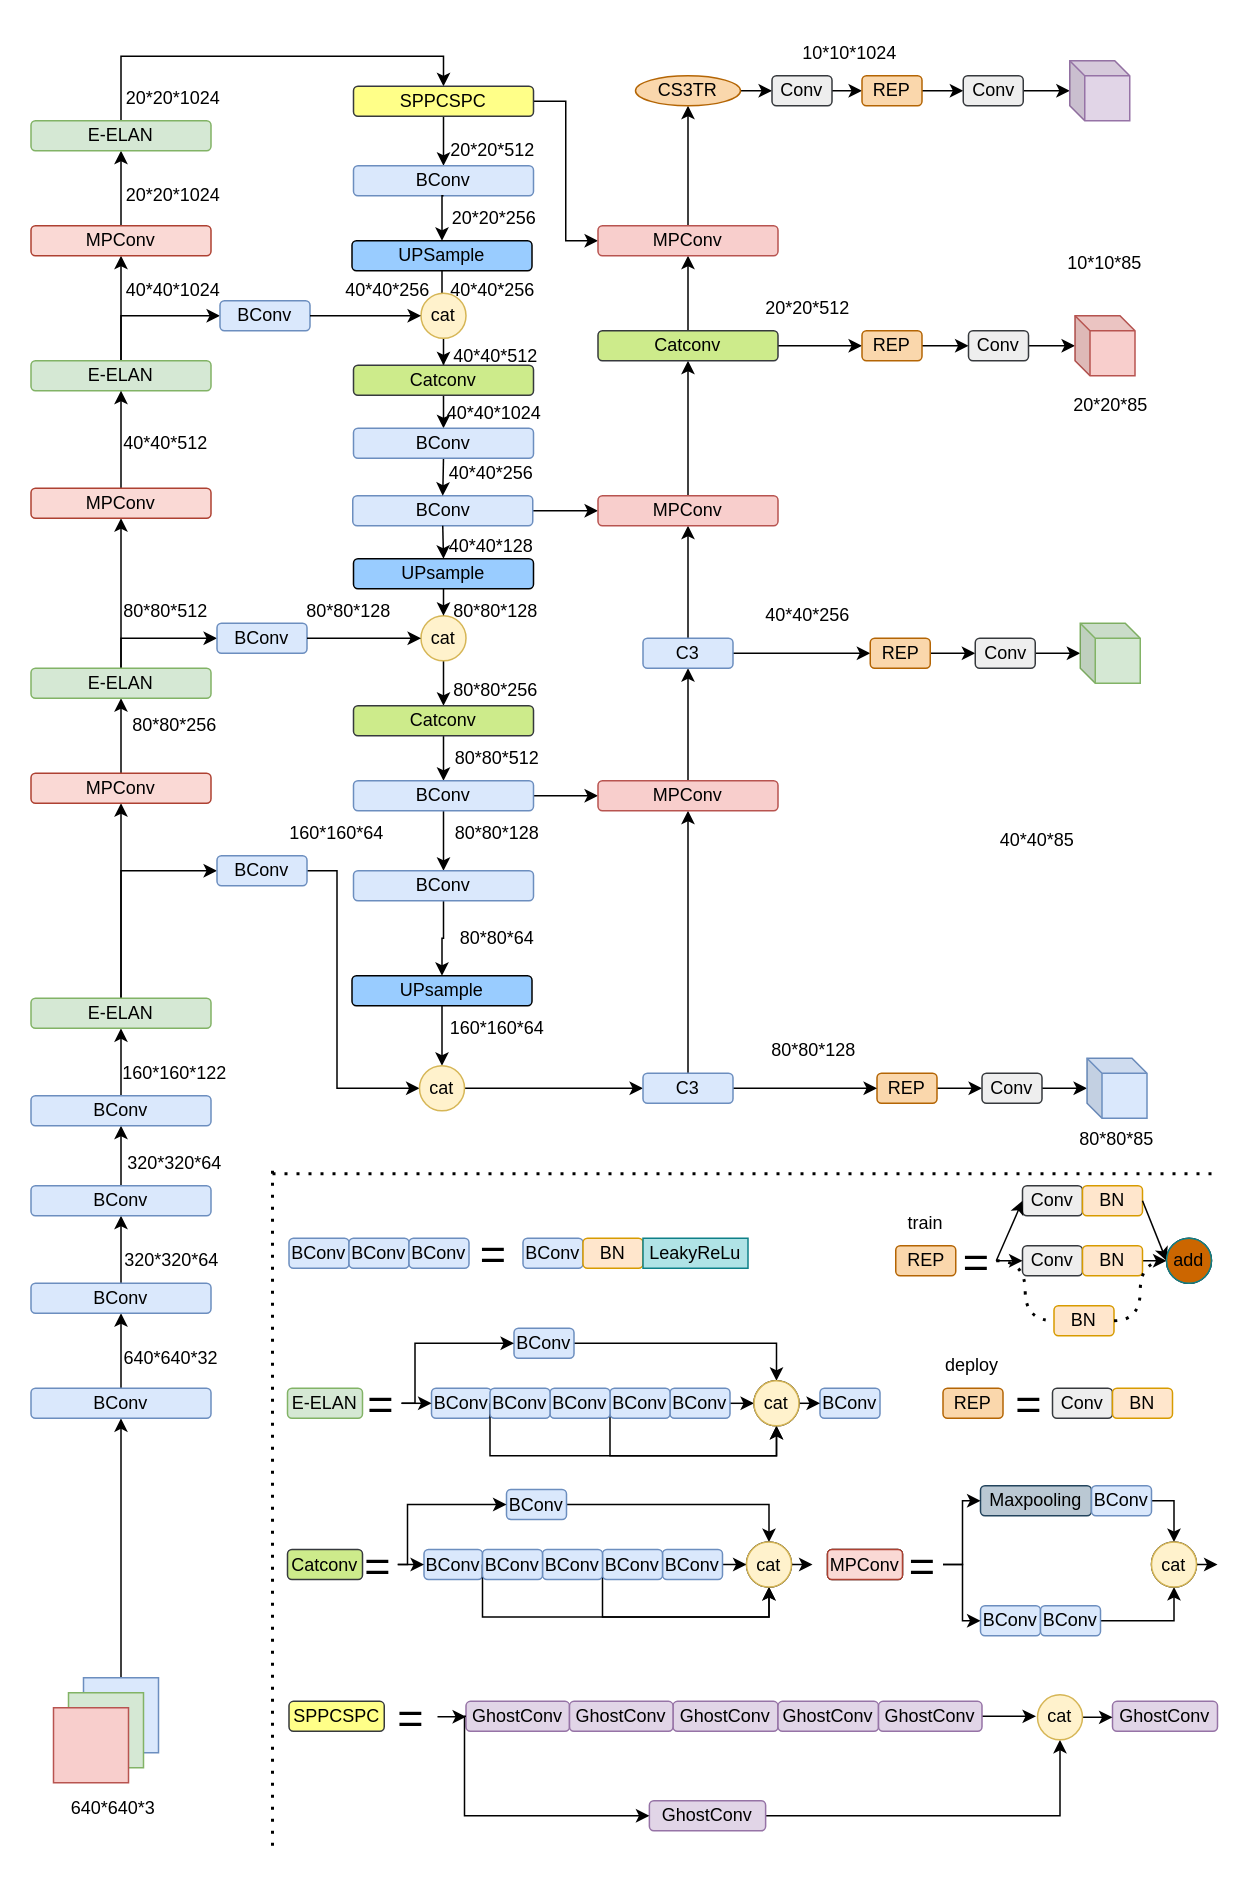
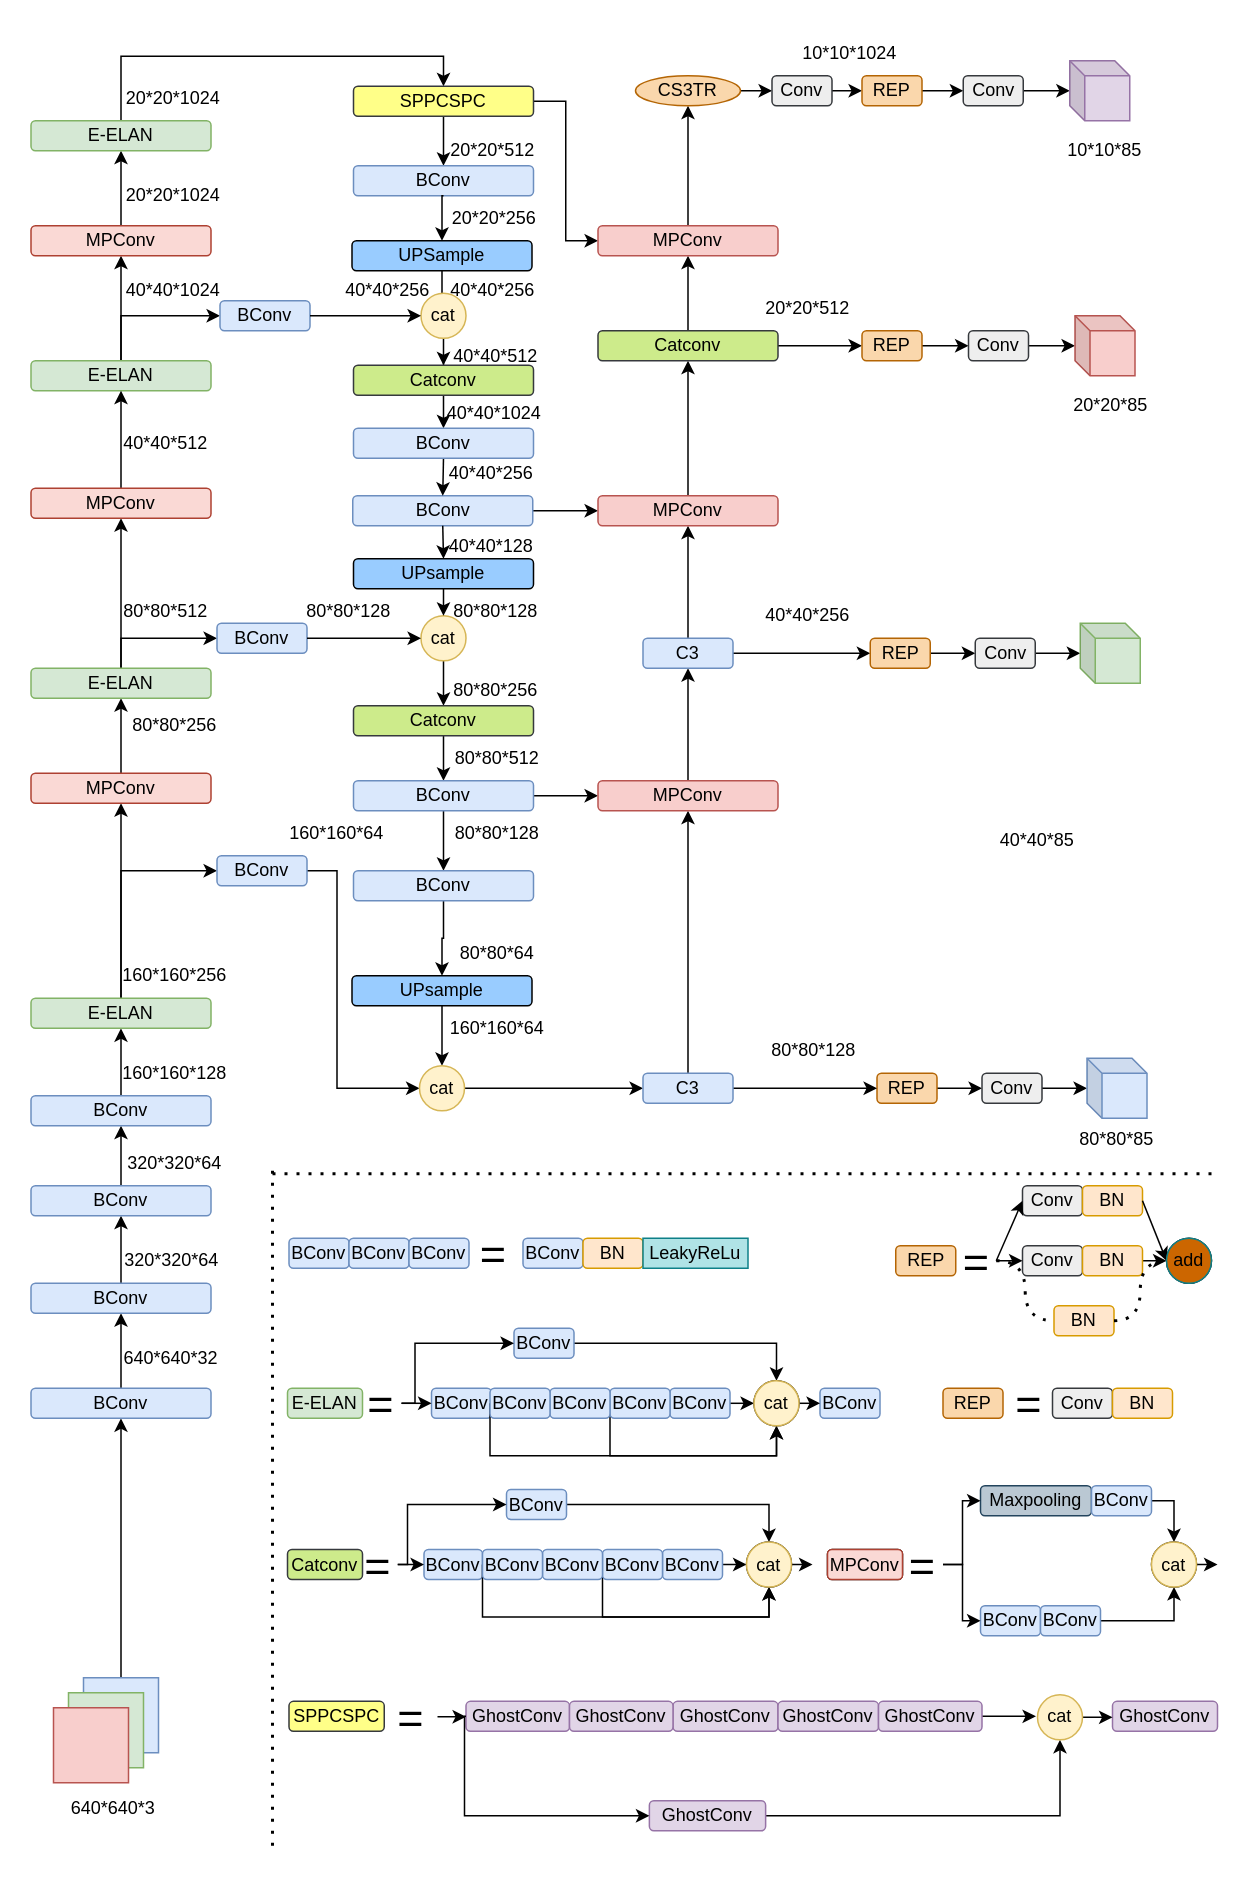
(1105, 263) -> (1105, 151)
(497, 938) -> (497, 953)
none -> (175, 976)
(175, 1073) -> (175, 1073)
(925, 1223) -> none
(972, 1366) -> none
